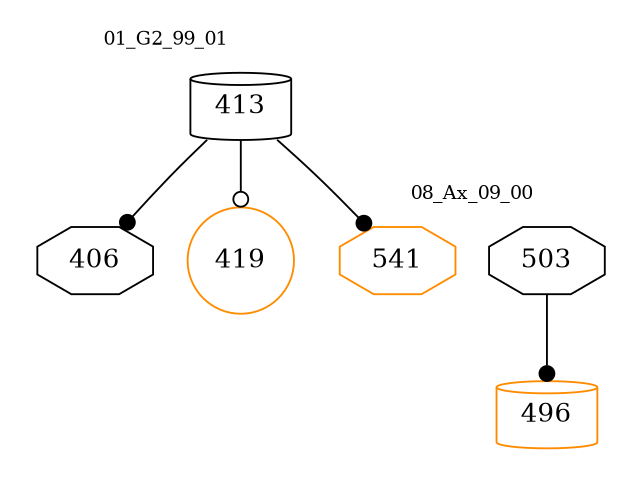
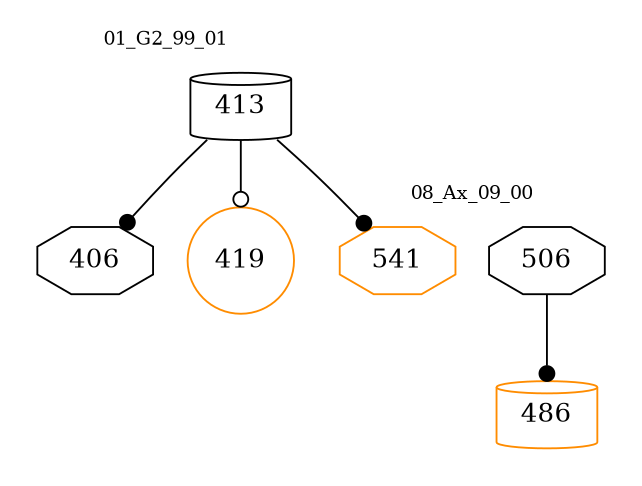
(547, 261) -> (547, 261)
(547, 415) -> (547, 415)
